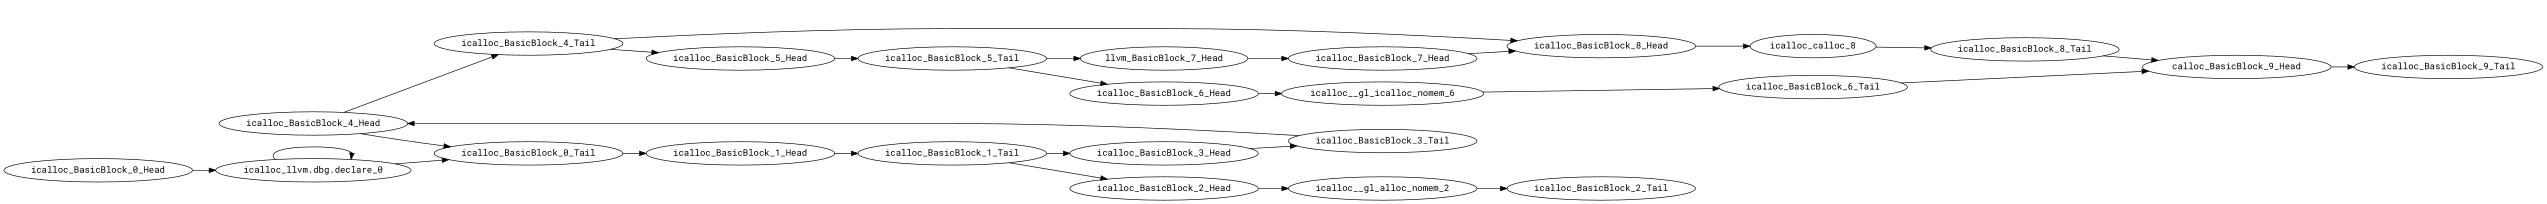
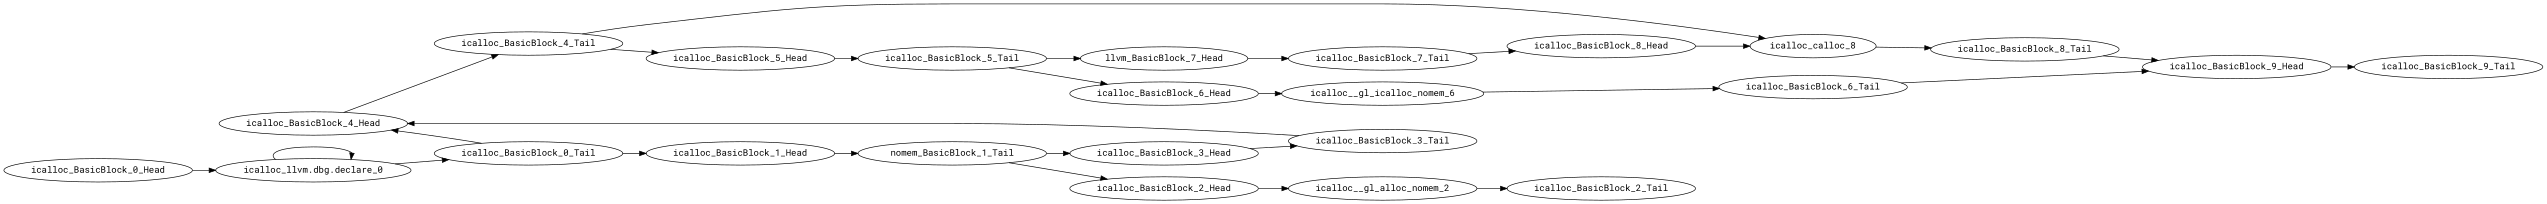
(1063, 29) -> (1171, 4)
(1383, 58) -> (1383, 58)
(2237, 67) -> (2237, 67)
(402, 140) -> (440, 137)
(952, 153) -> (952, 153)
